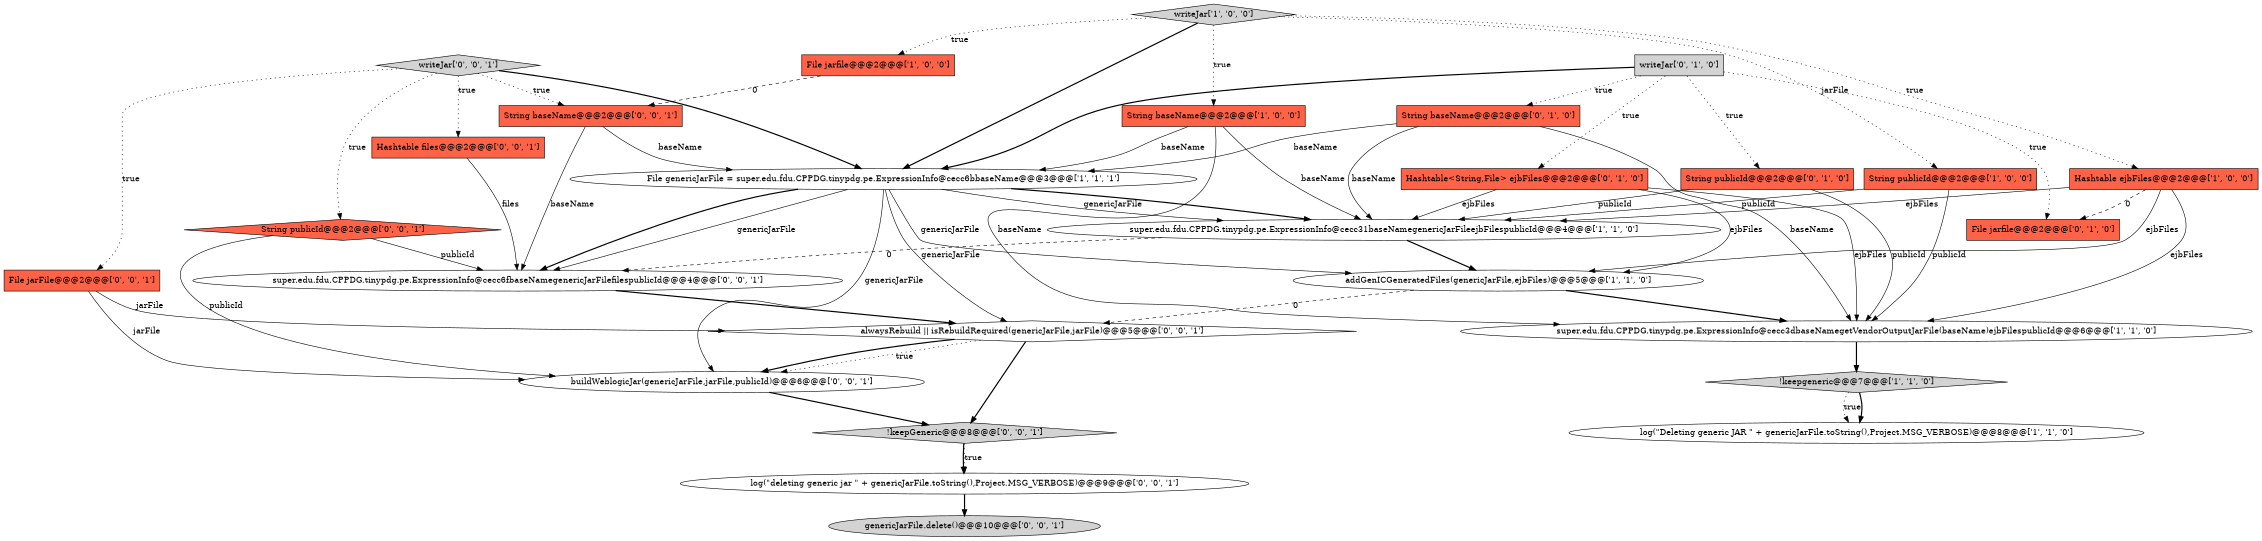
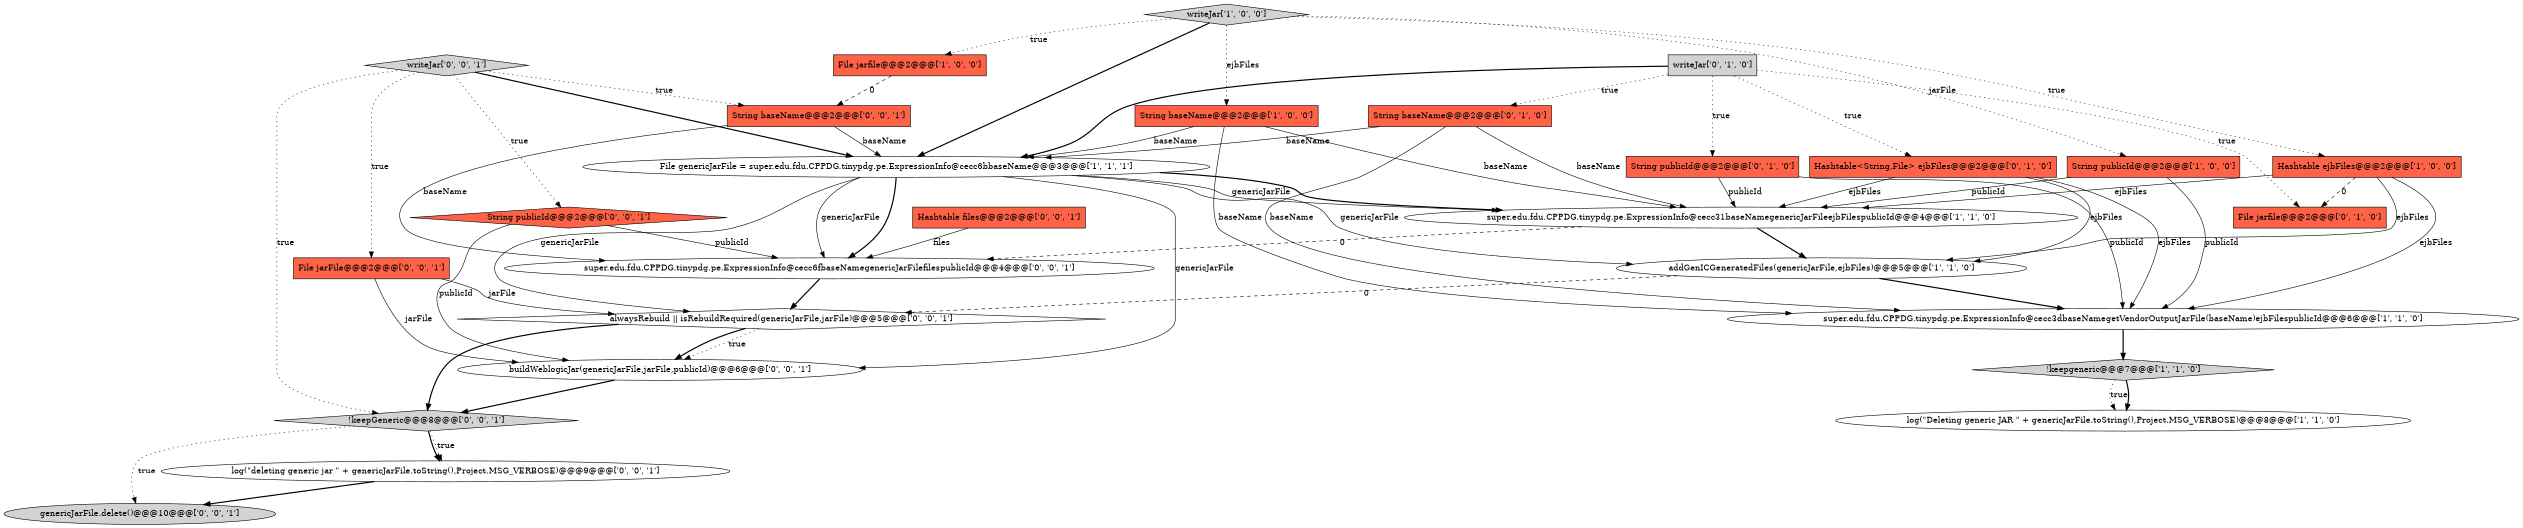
(1223, 65) -> (1243, 65)
(458, 103) -> (277, 228)
none -> (226, 439)
